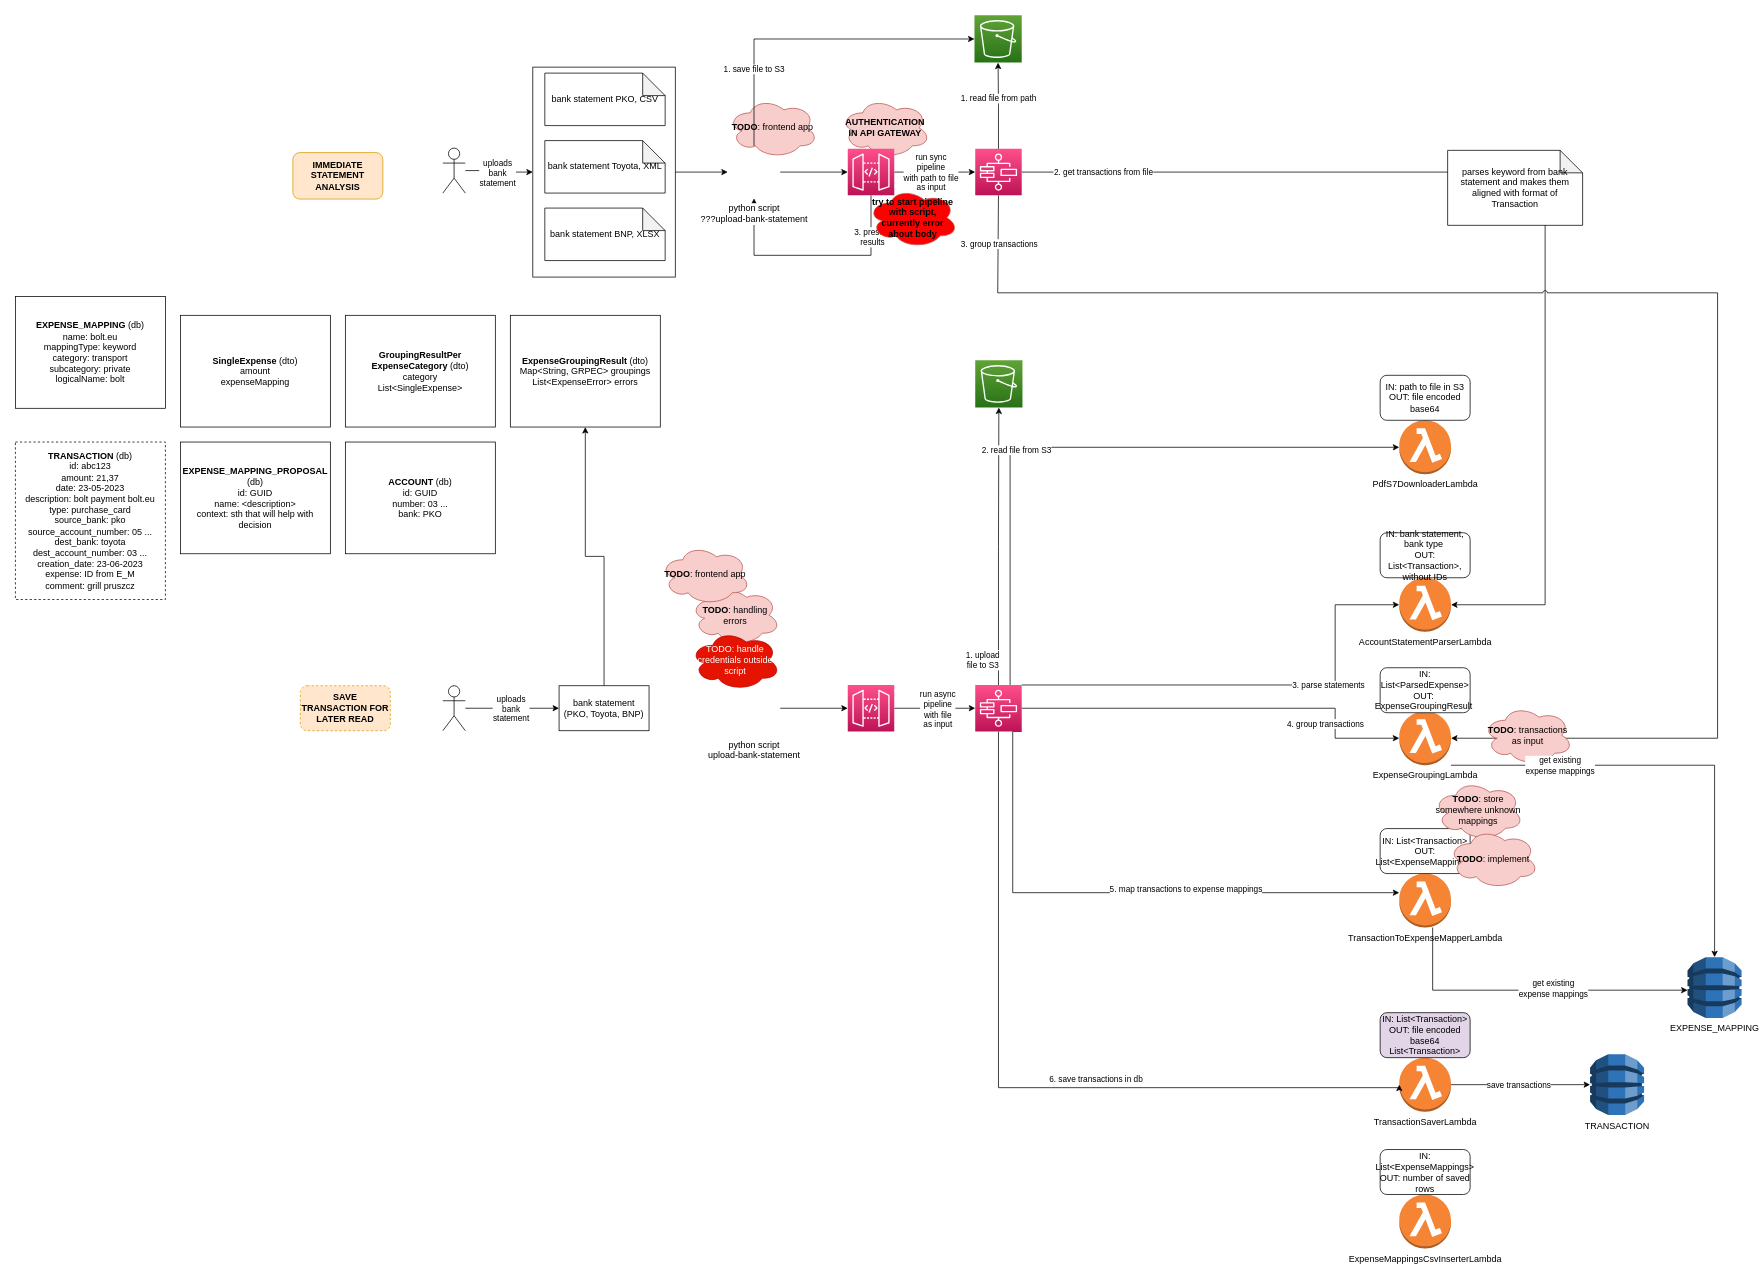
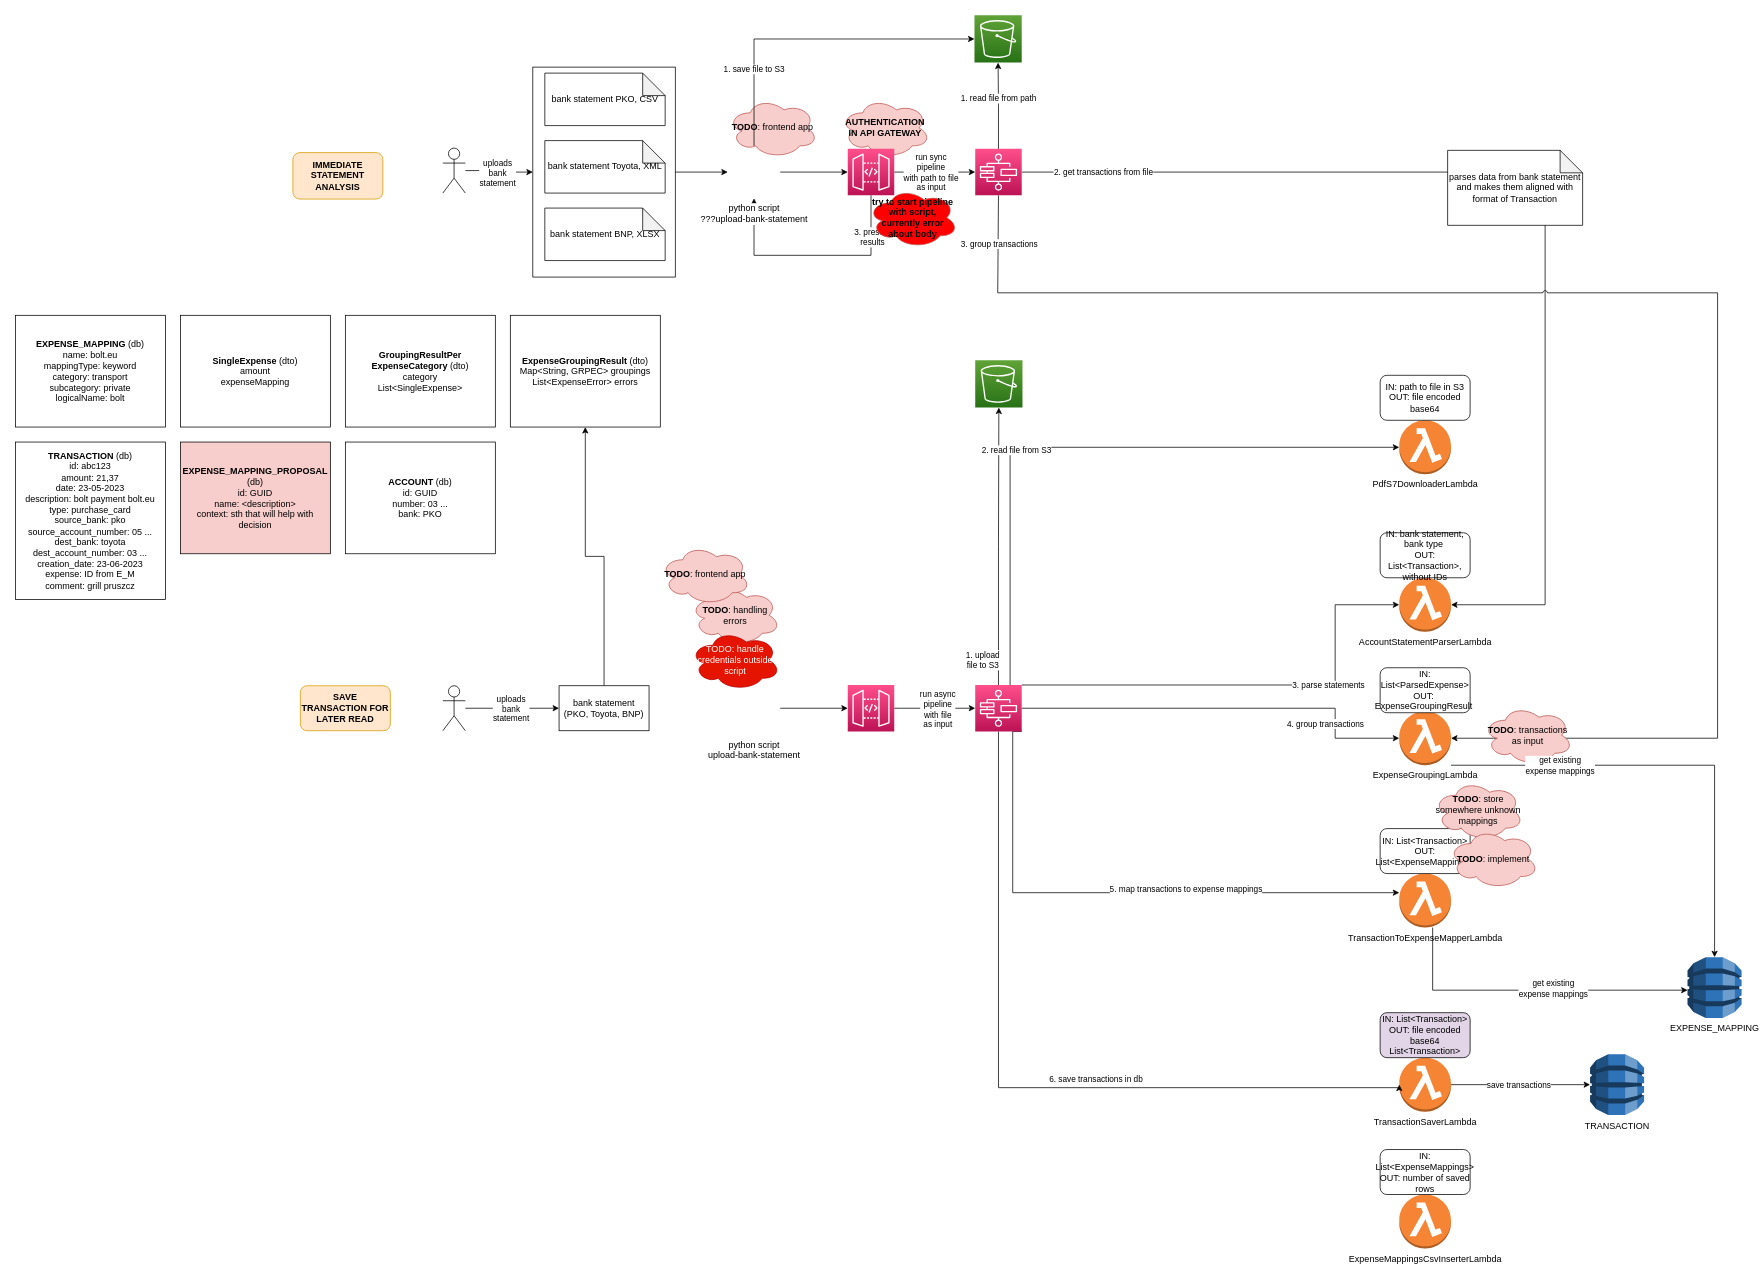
(1515, 188) -> (1515, 188)
(90, 353) -> (90, 371)
(255, 498) -> (255, 498)
(90, 521) -> (90, 521)
(345, 708) -> (345, 708)
